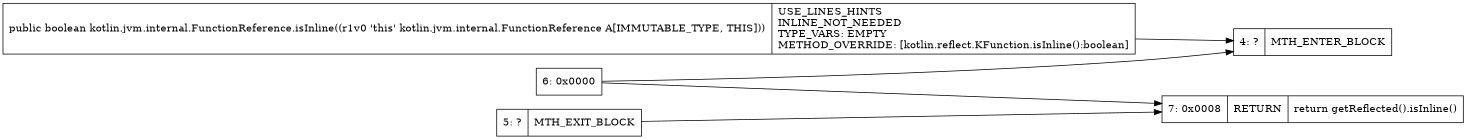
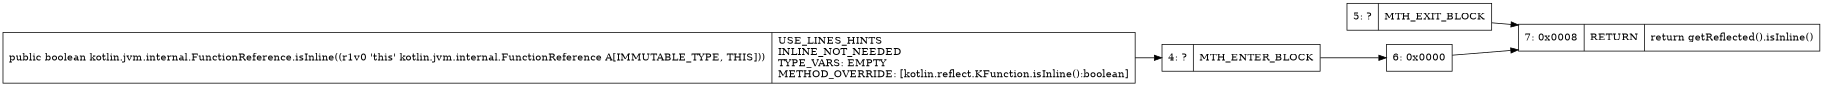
(914, 73) -> (1349, 58)
